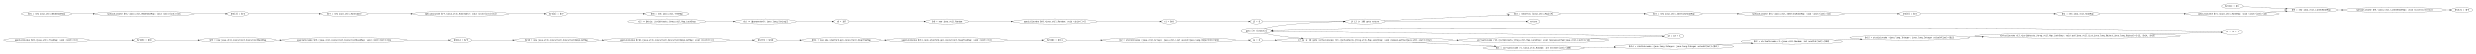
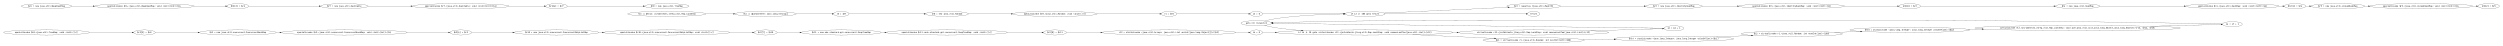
(2277, 12) -> (2281, 6)
